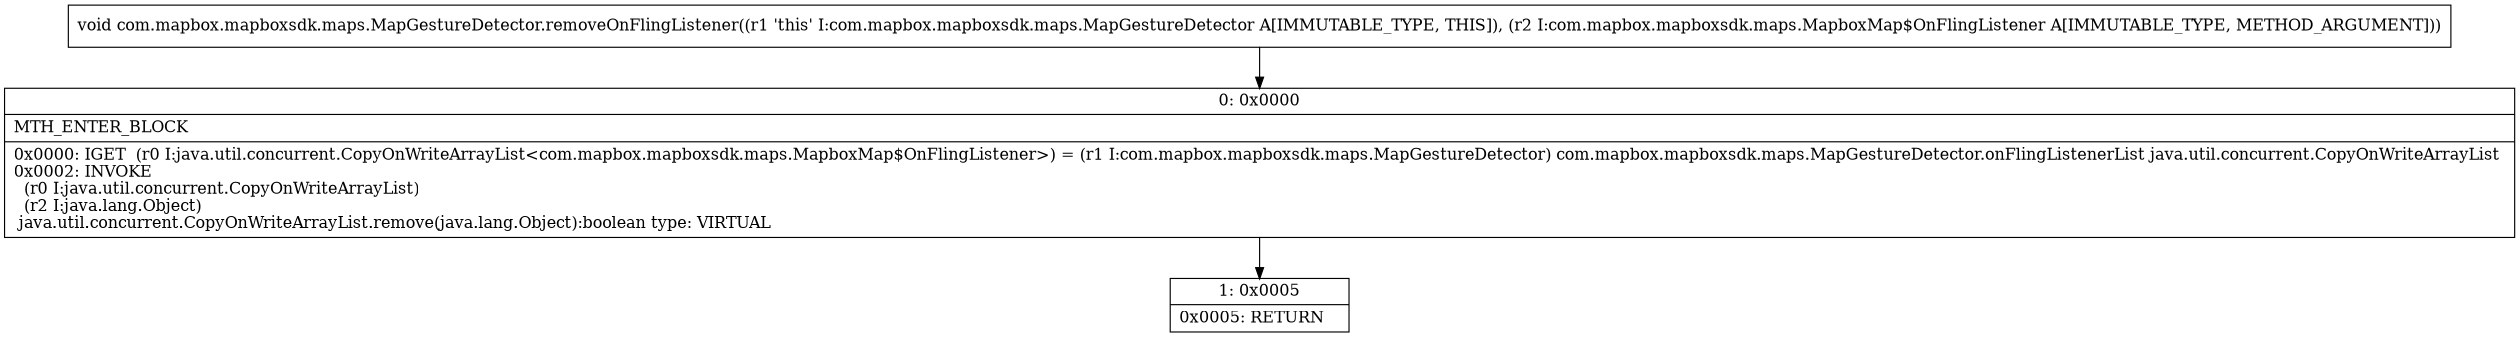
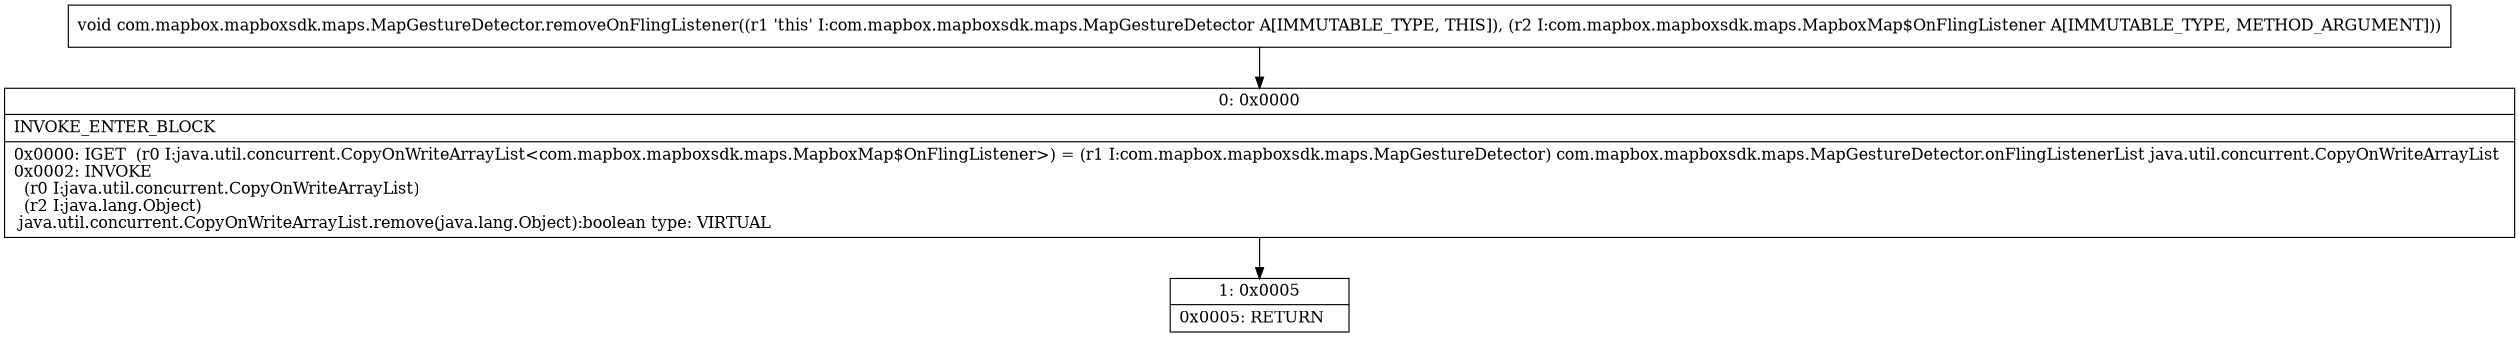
(101, 128) -> (115, 128)
